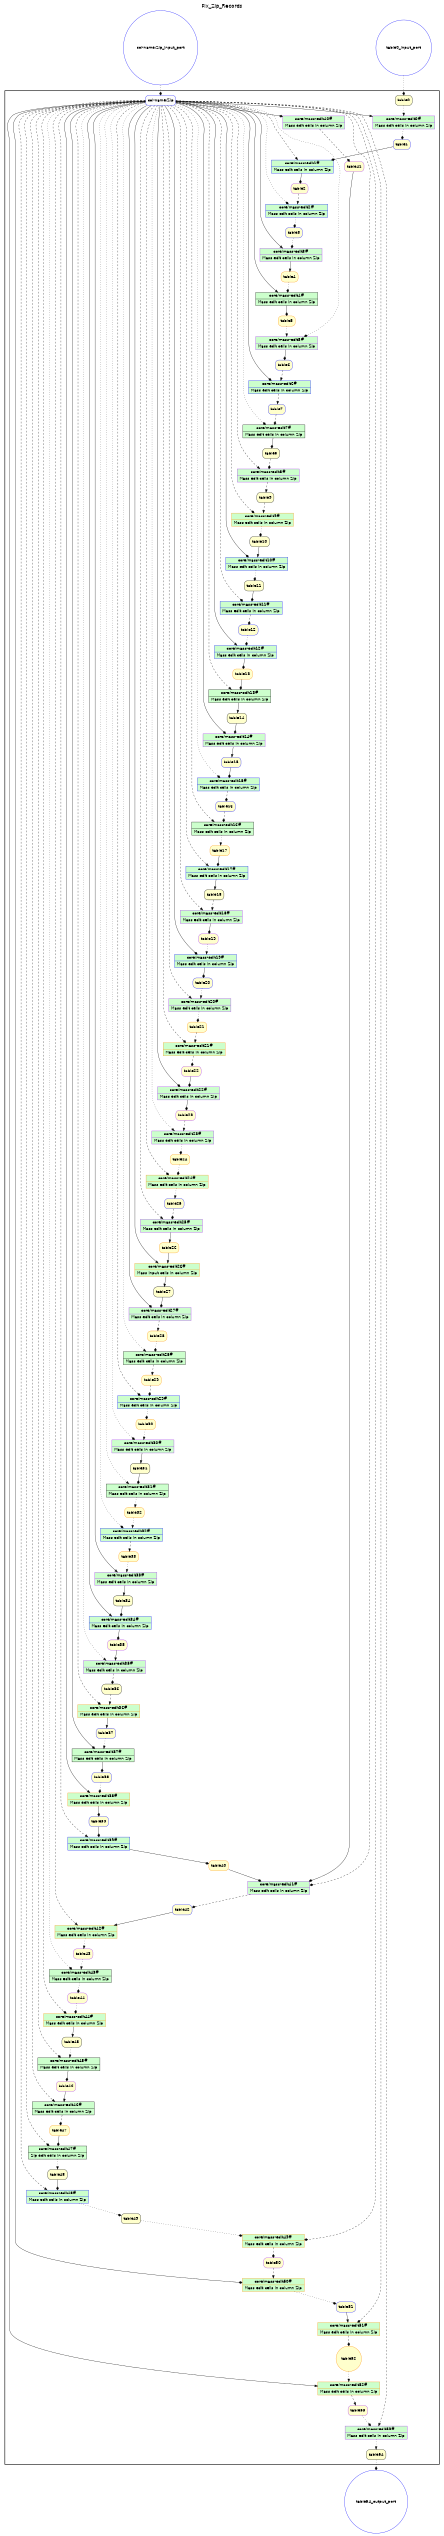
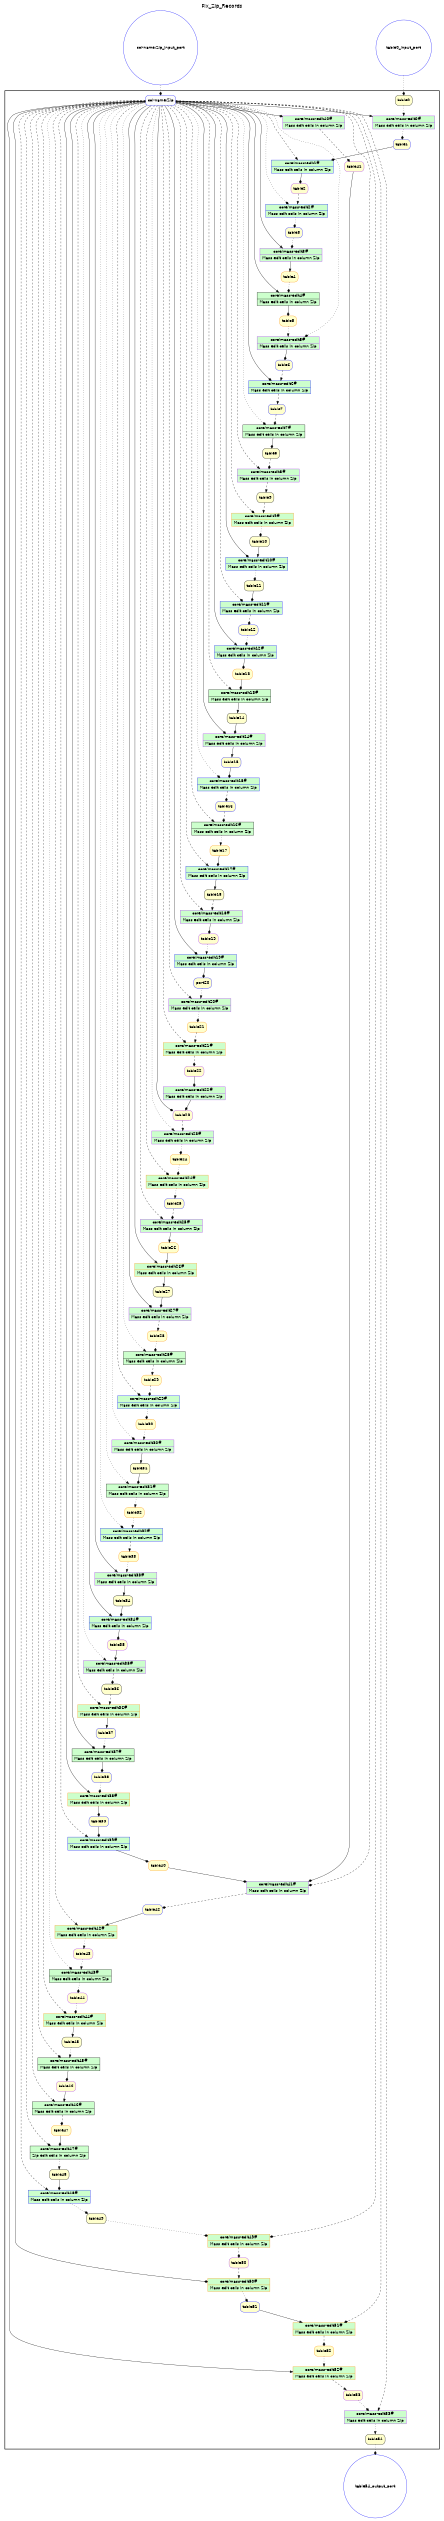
(158, 598) -> (158, 610)
(203, 983) -> (203, 983)
(167, 1273) -> (166, 1273)
(349, 2359) -> (324, 2351)
